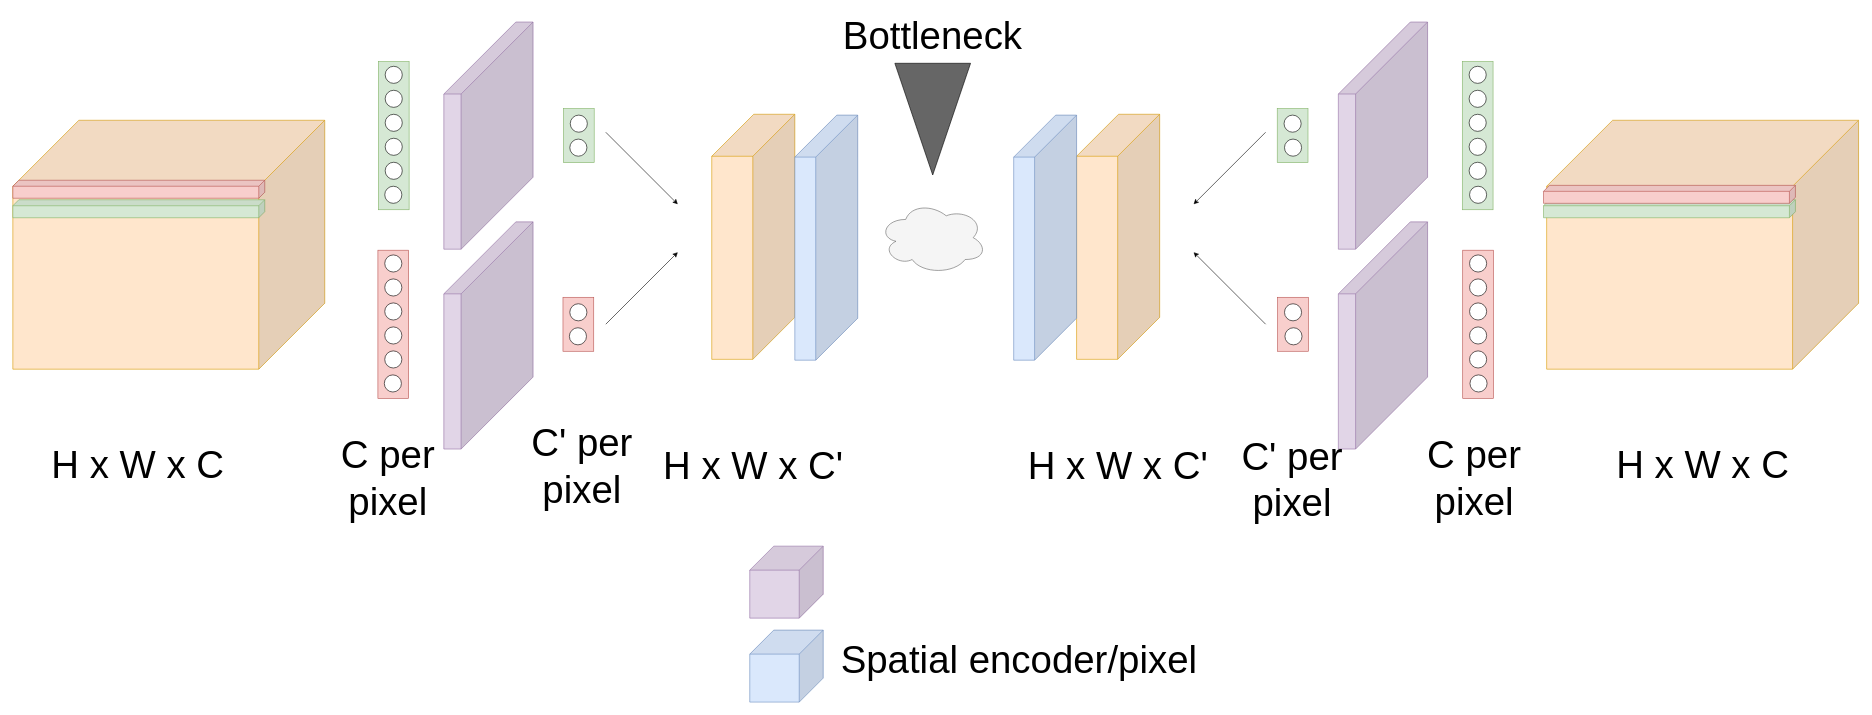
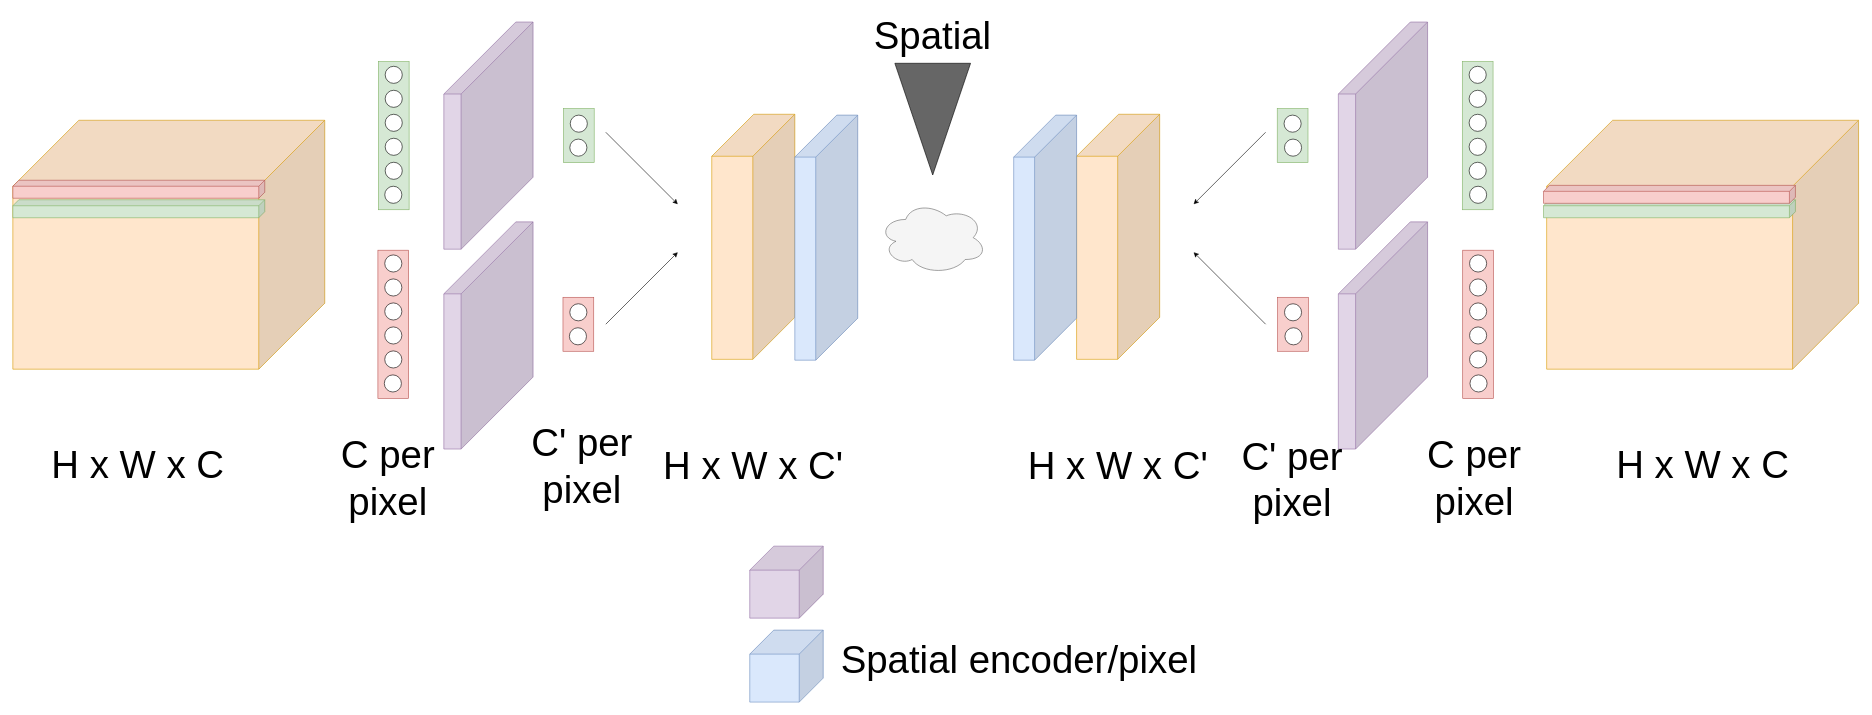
(933, 36) -> (933, 36)
